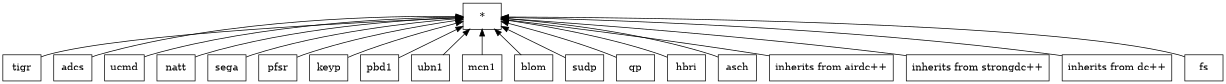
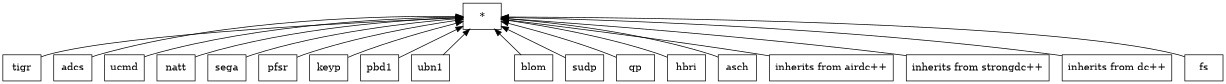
(482, 68) -> none
